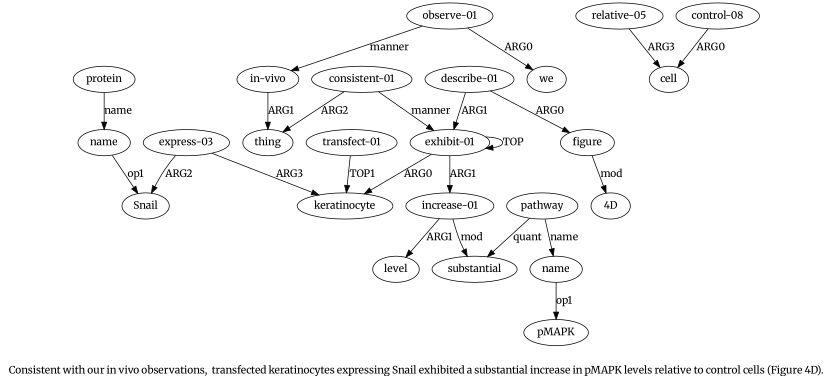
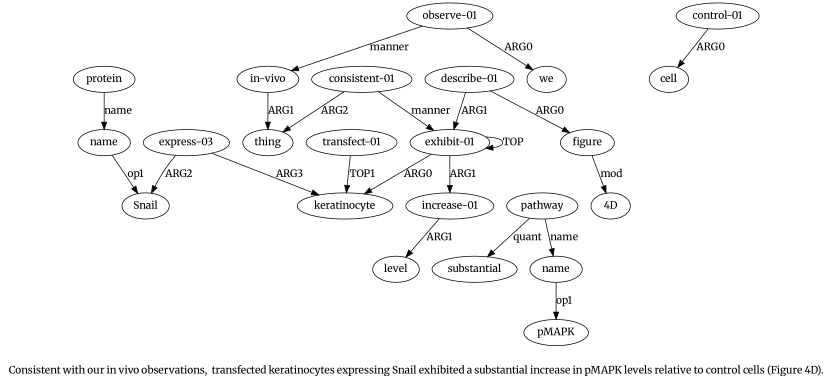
(619, 16) -> none
(718, 16) -> (718, 16)
(458, 235) -> none
